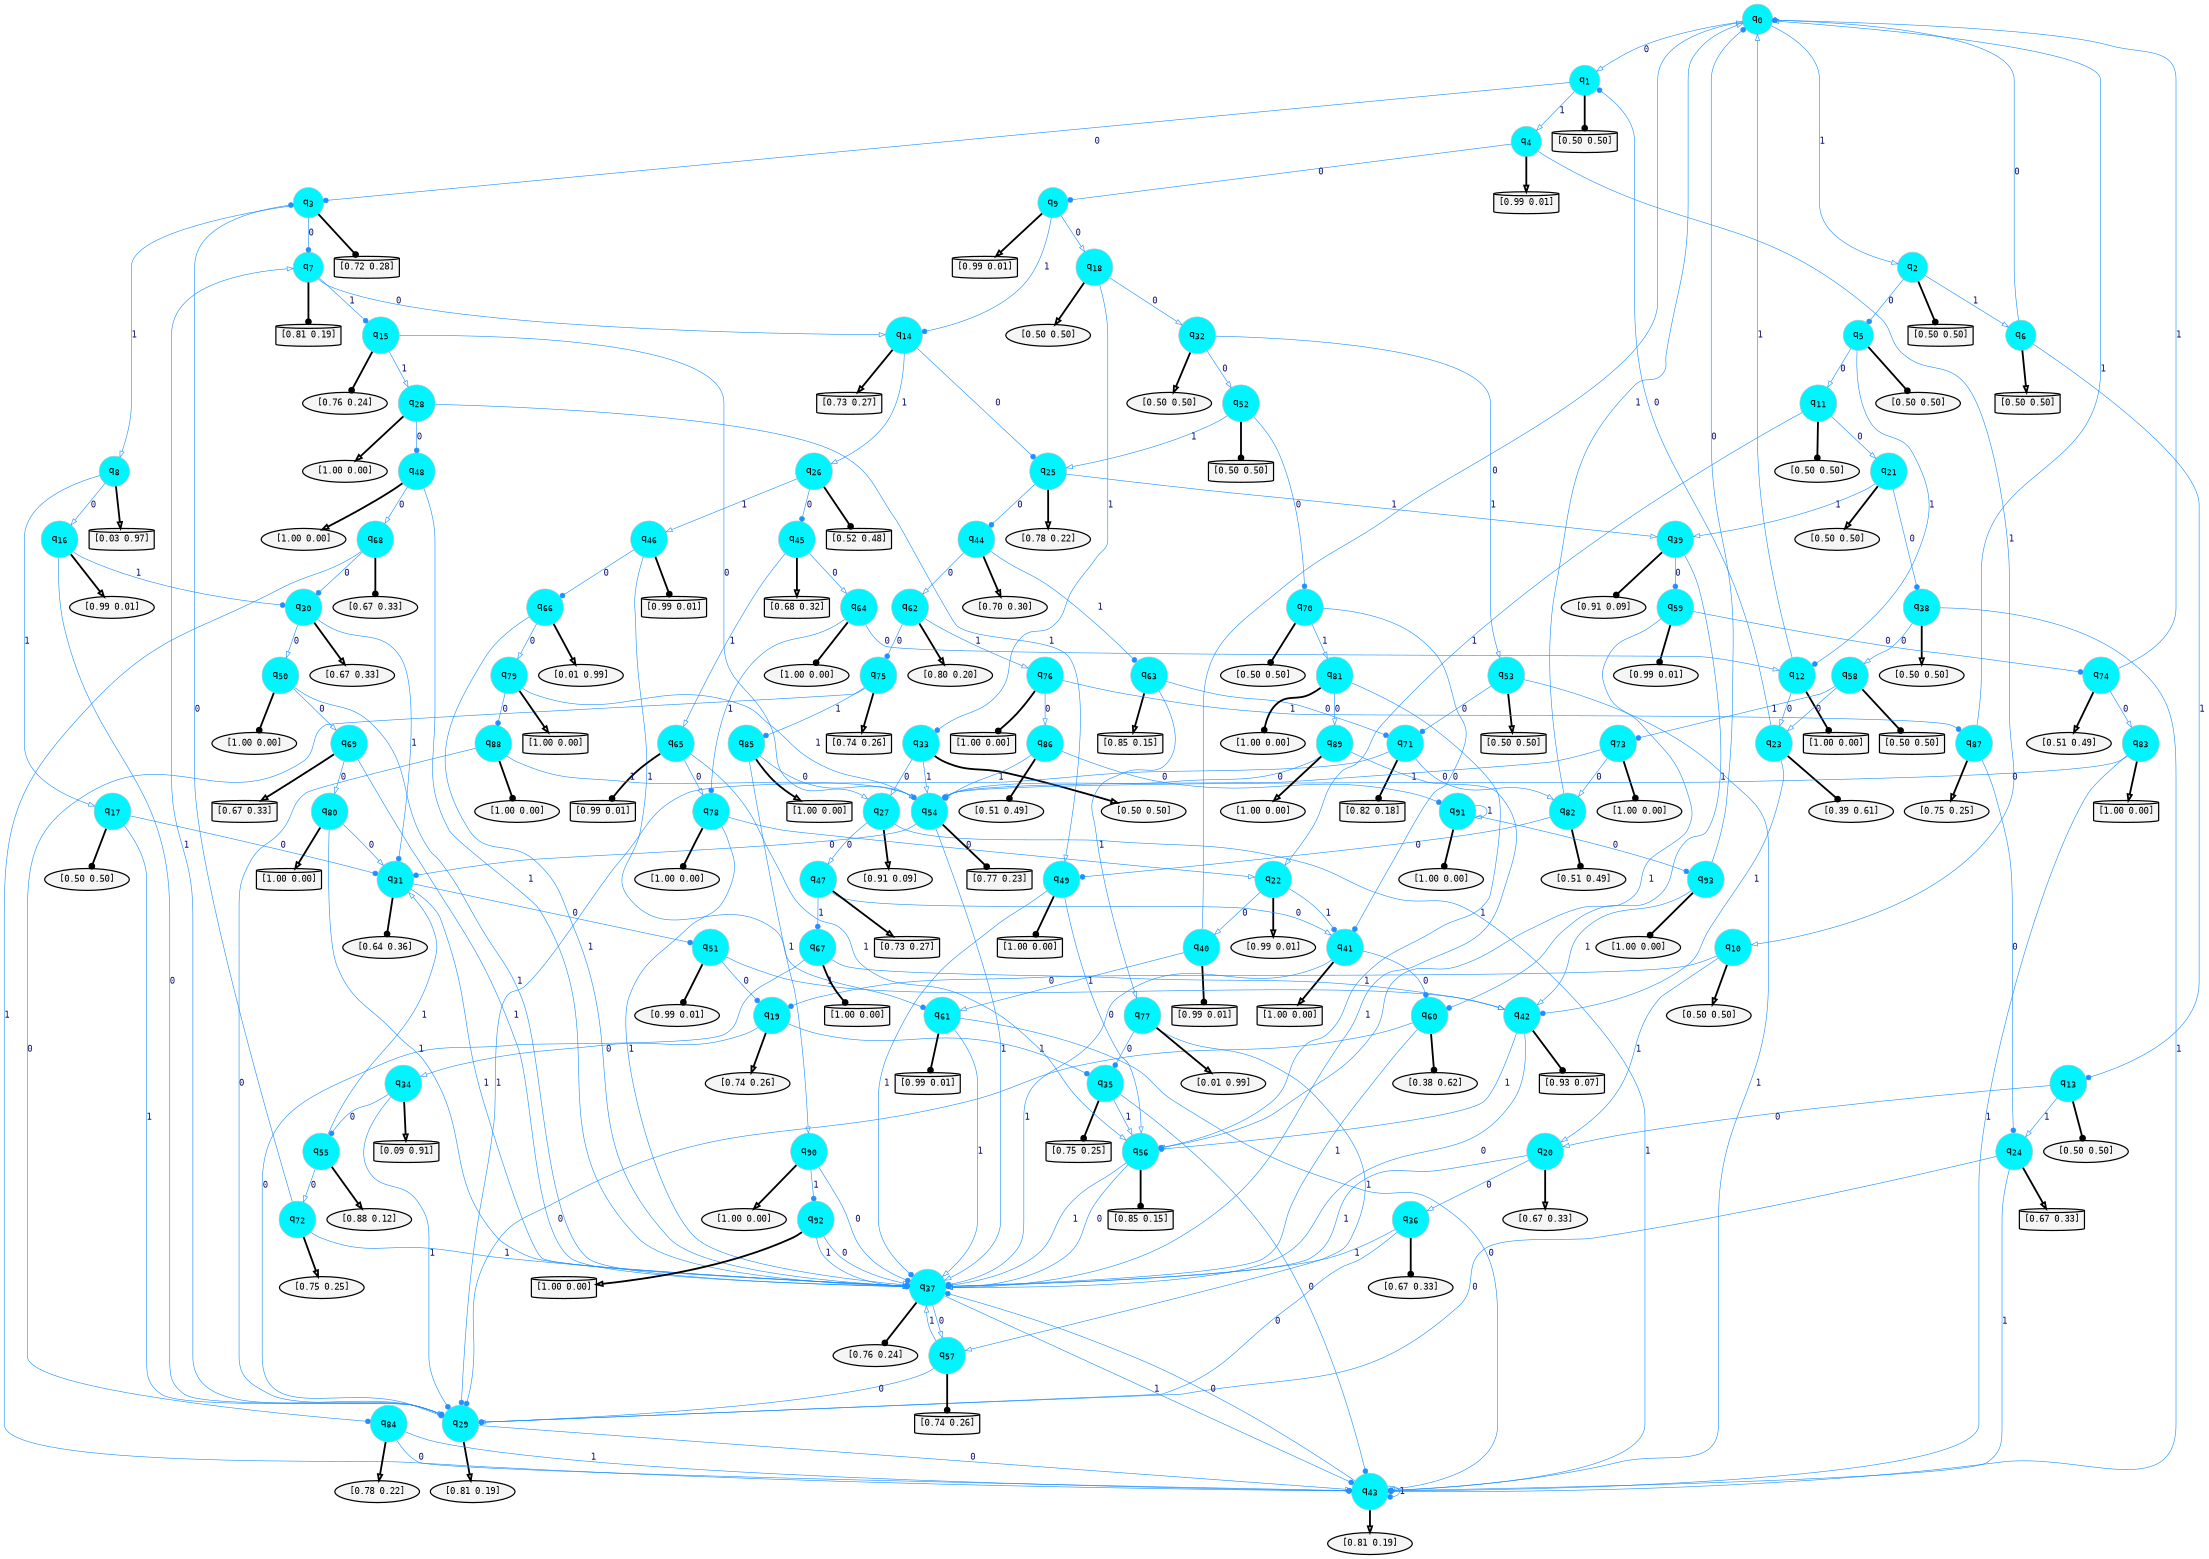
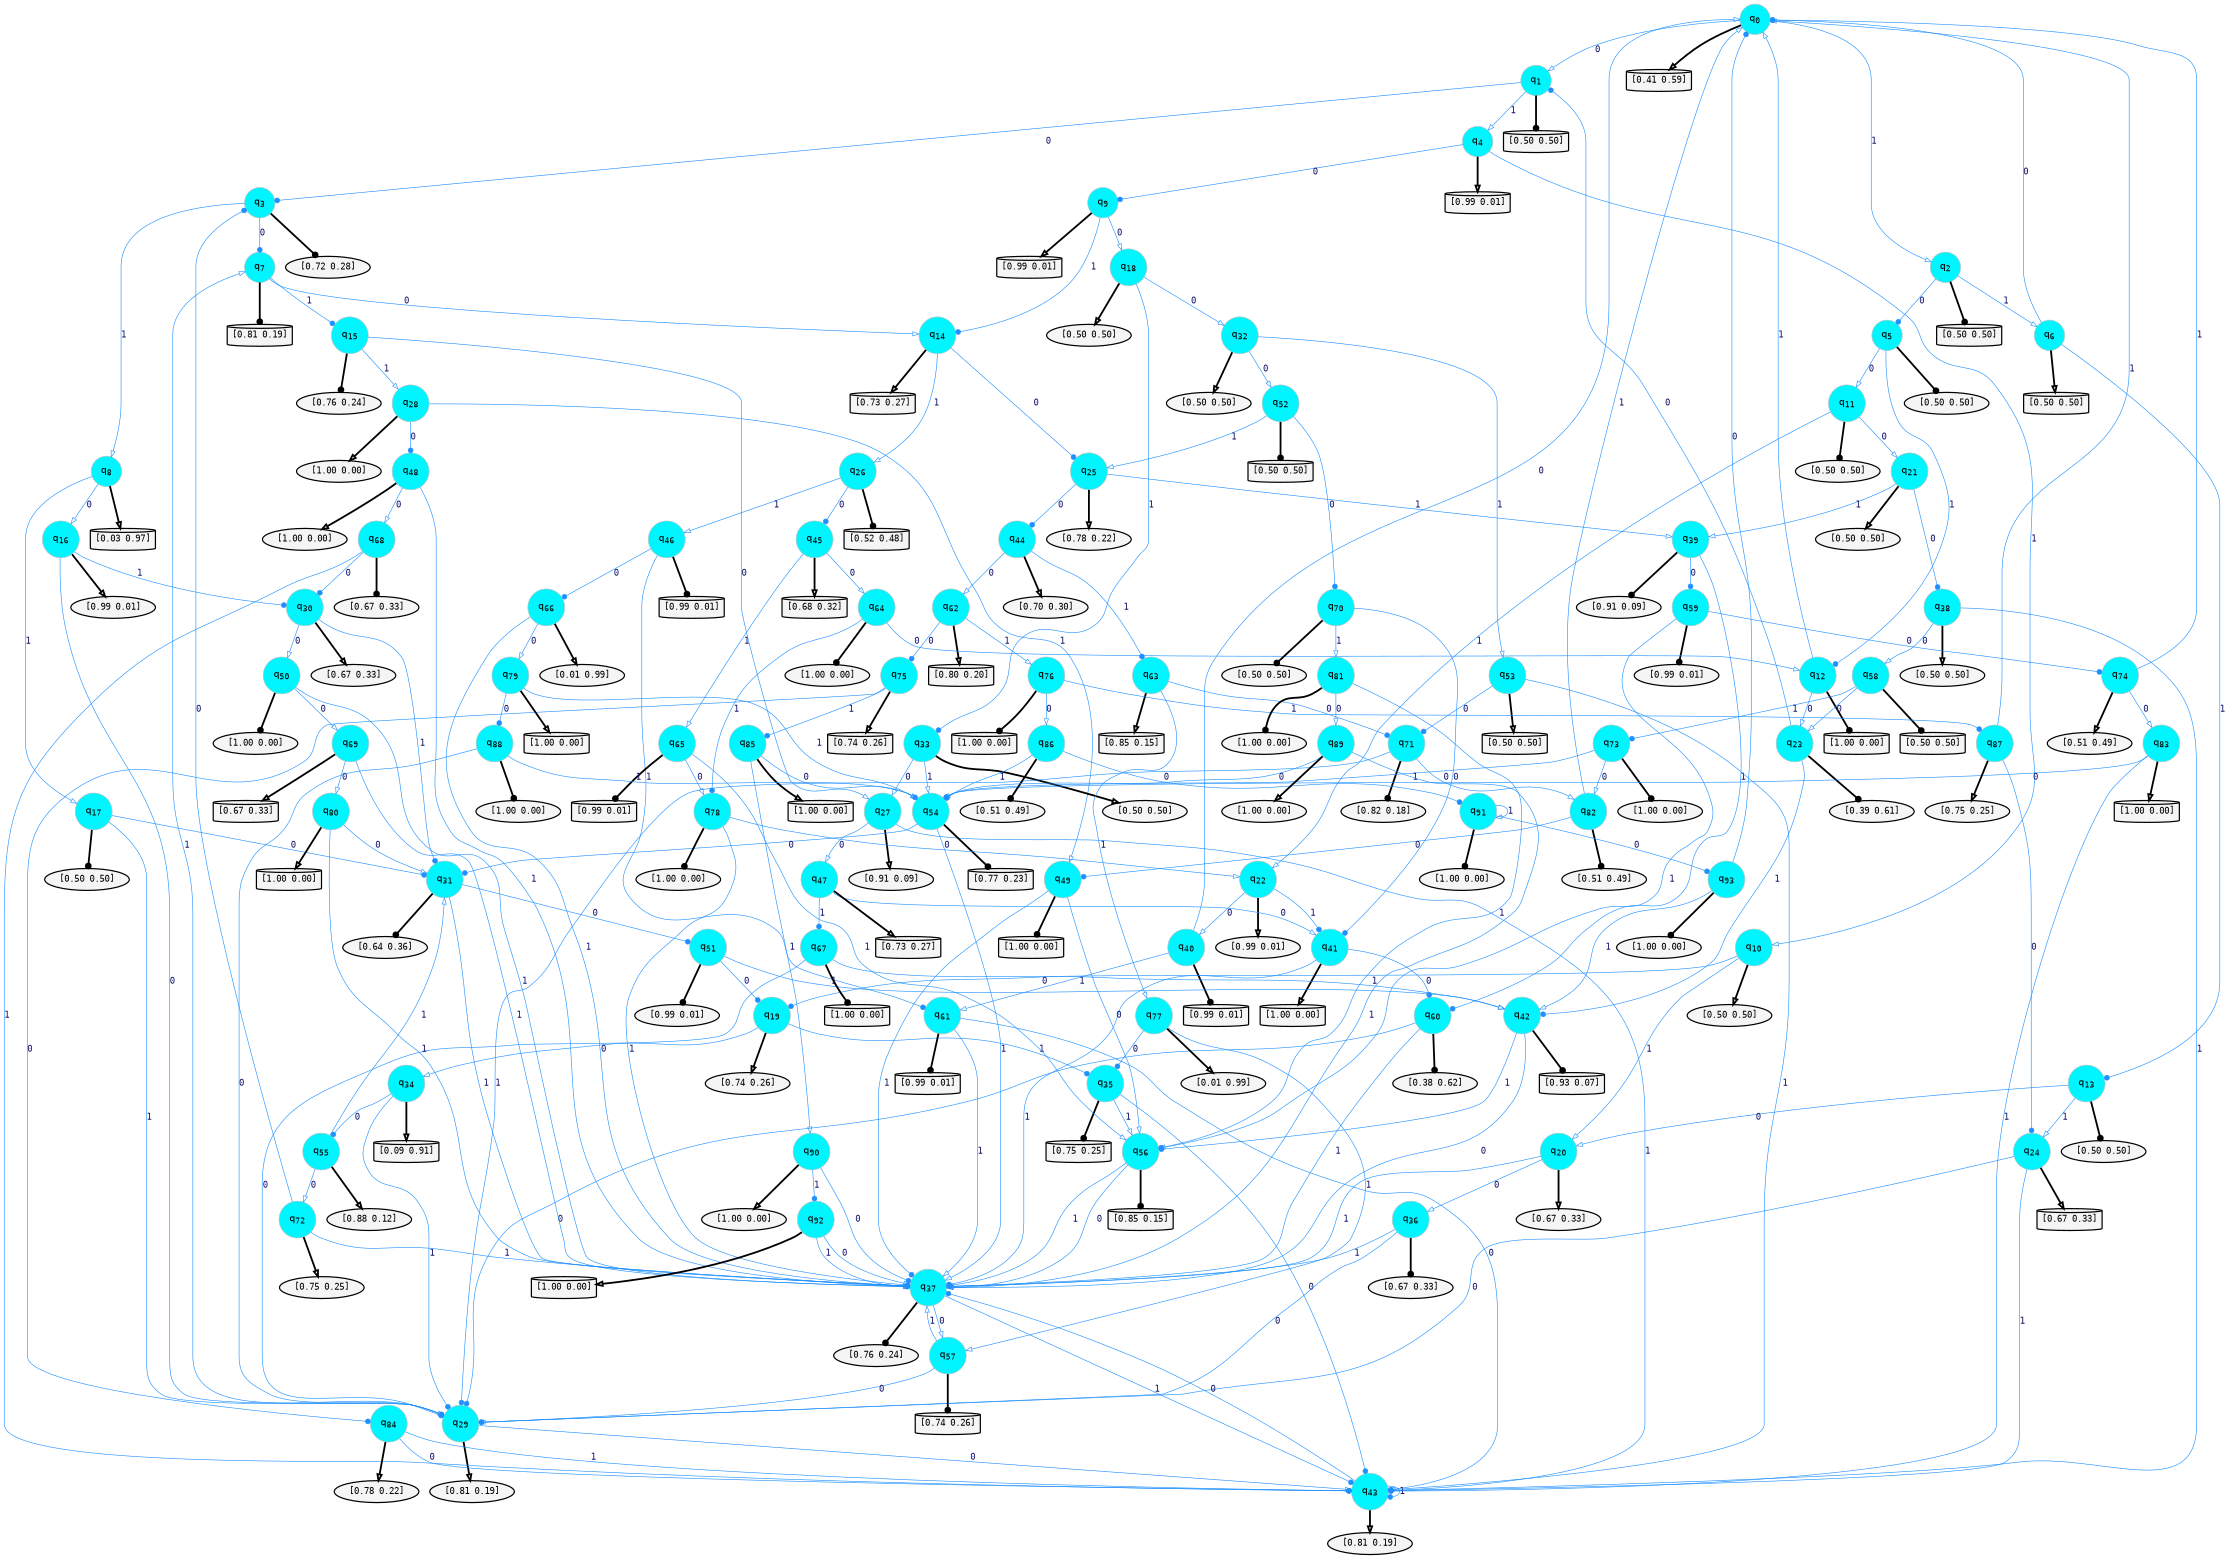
none -> (1659, 80)
(367, 267) -> (328, 267)
(950, 675) -> (961, 675)
(1372, 811) -> (1383, 811)
